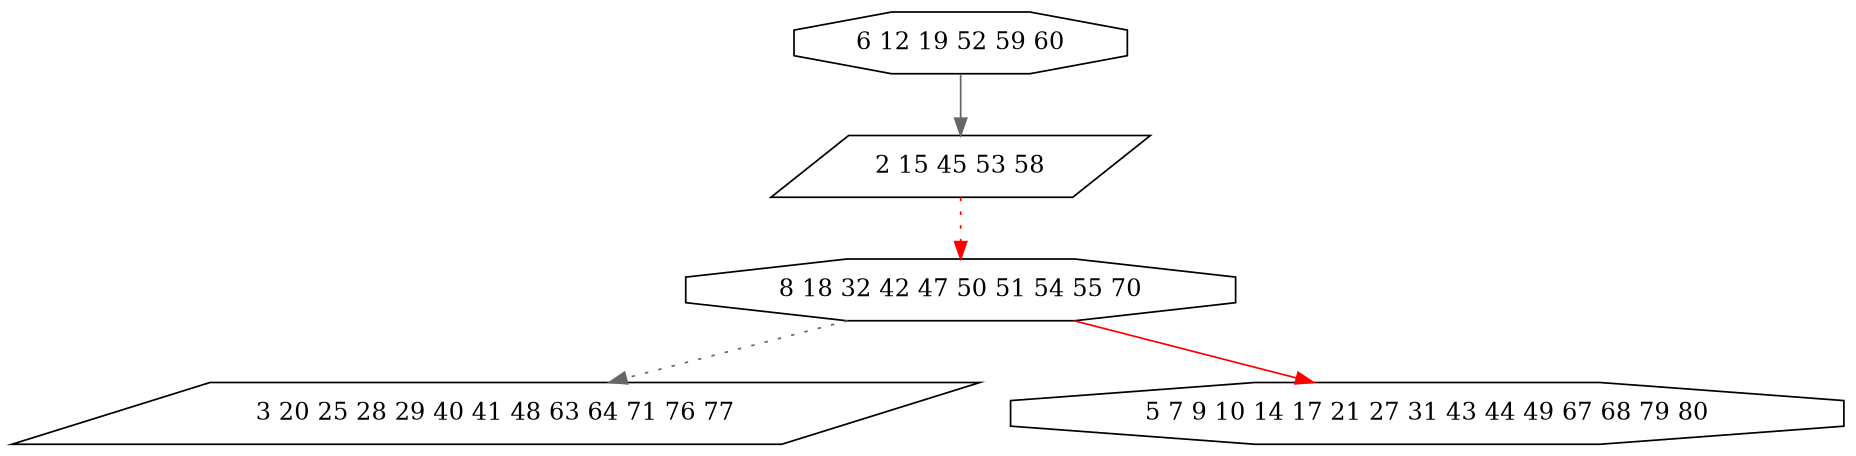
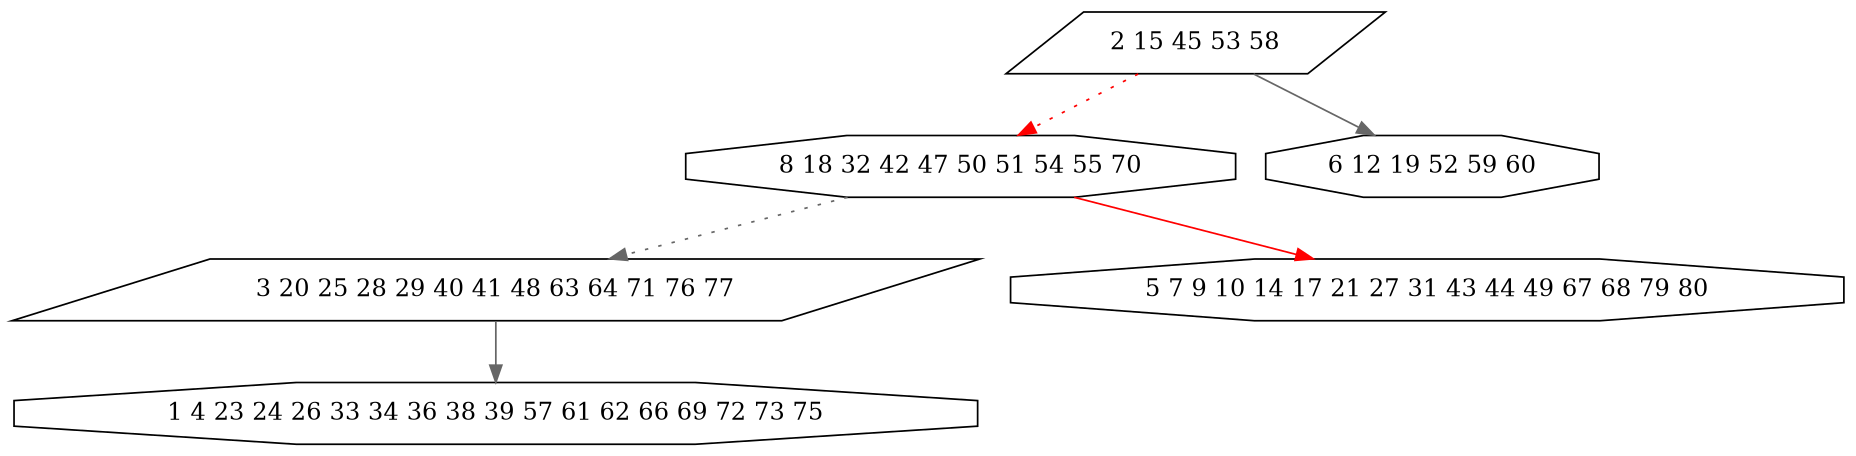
(961, 96) -> (1306, 101)
none -> (496, 413)
